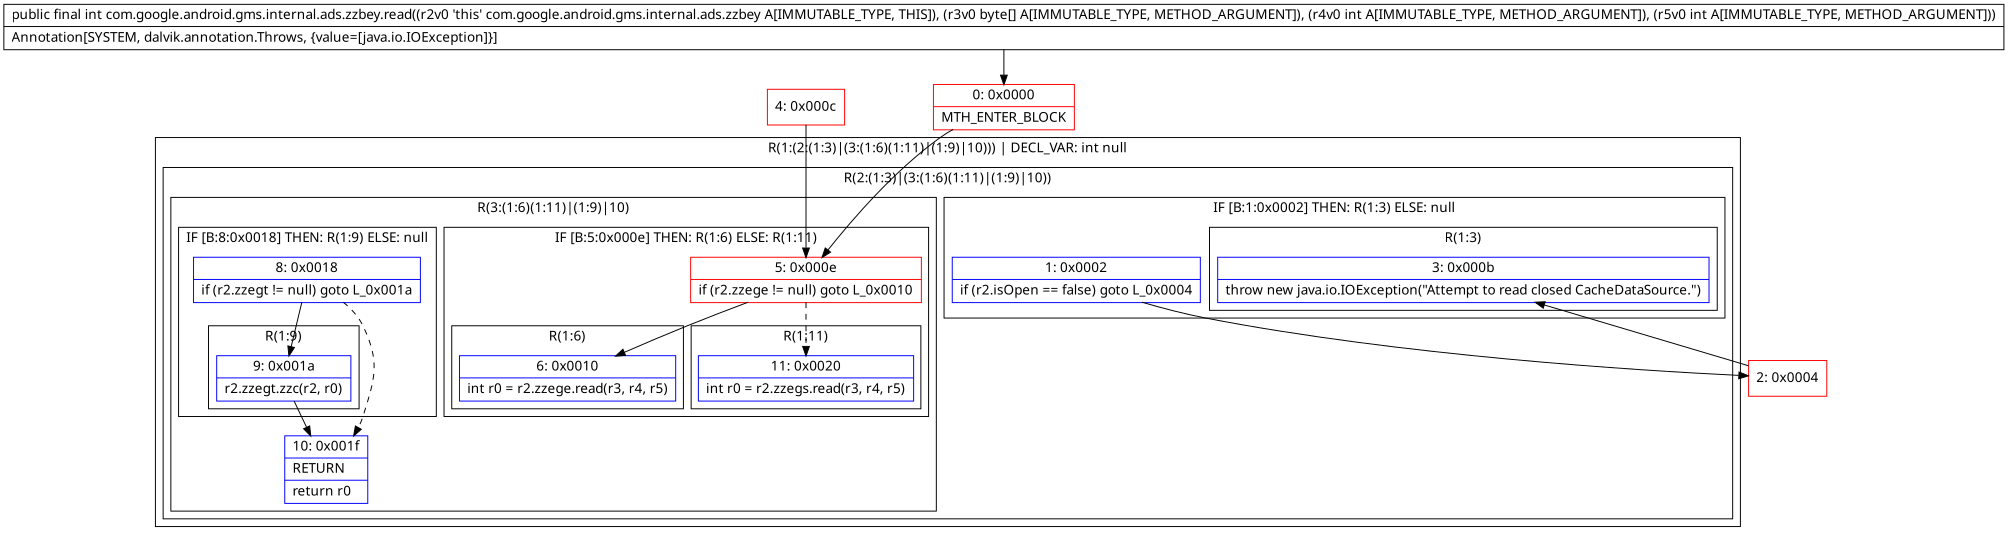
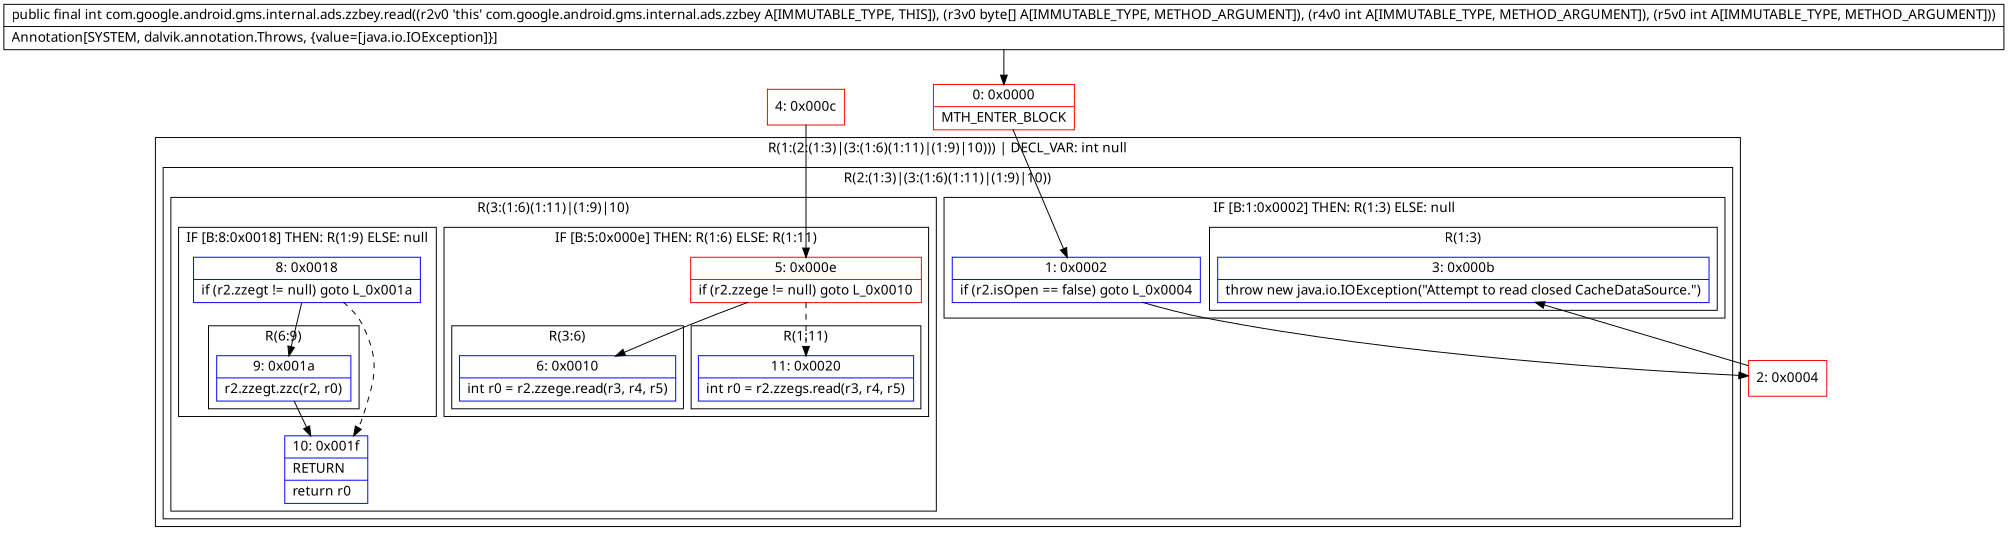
(886, 185) -> (1038, 189)
(284, 337) -> (284, 337)
(568, 337) -> (568, 337)
